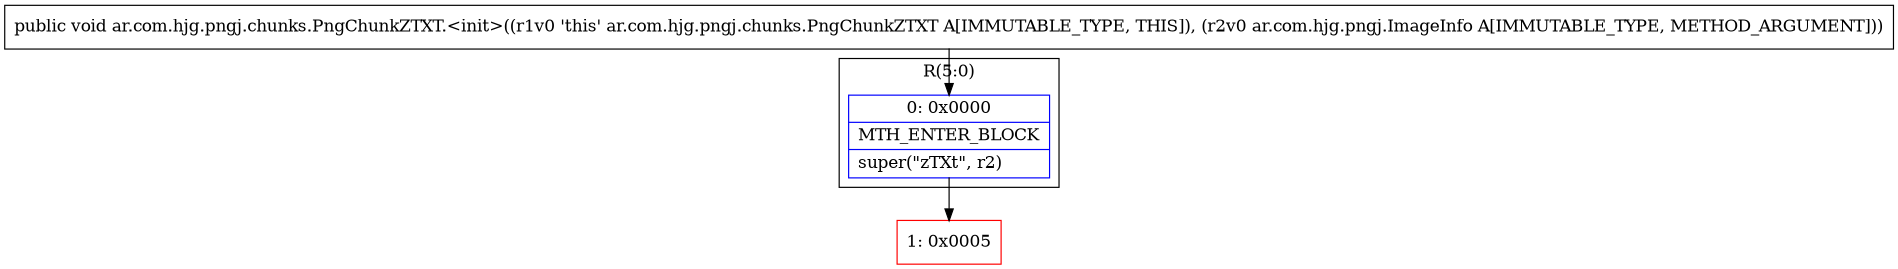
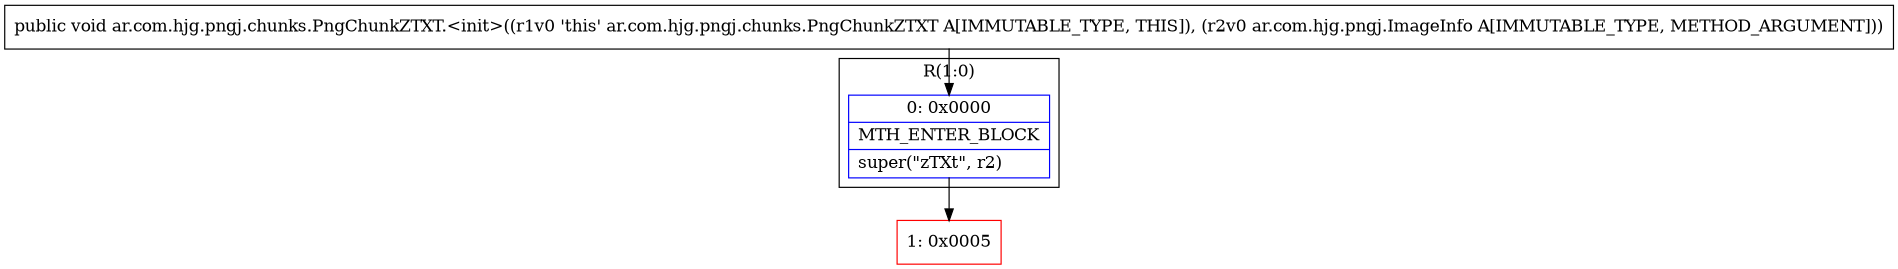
(949, 72) -> (949, 72)
